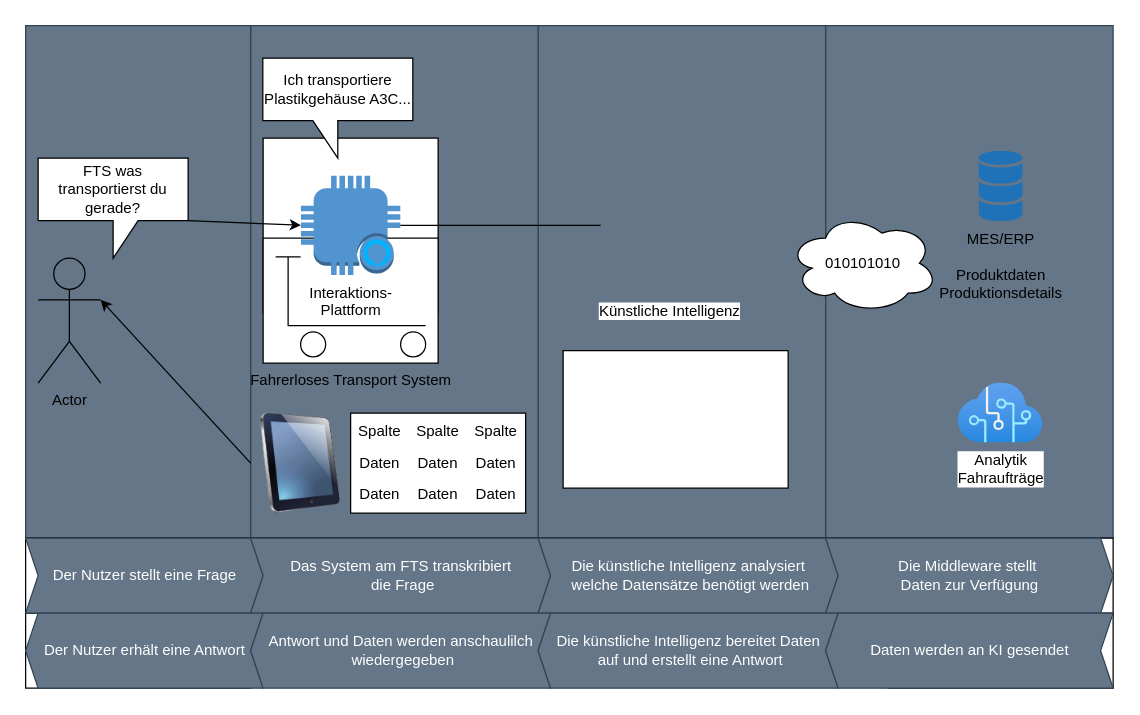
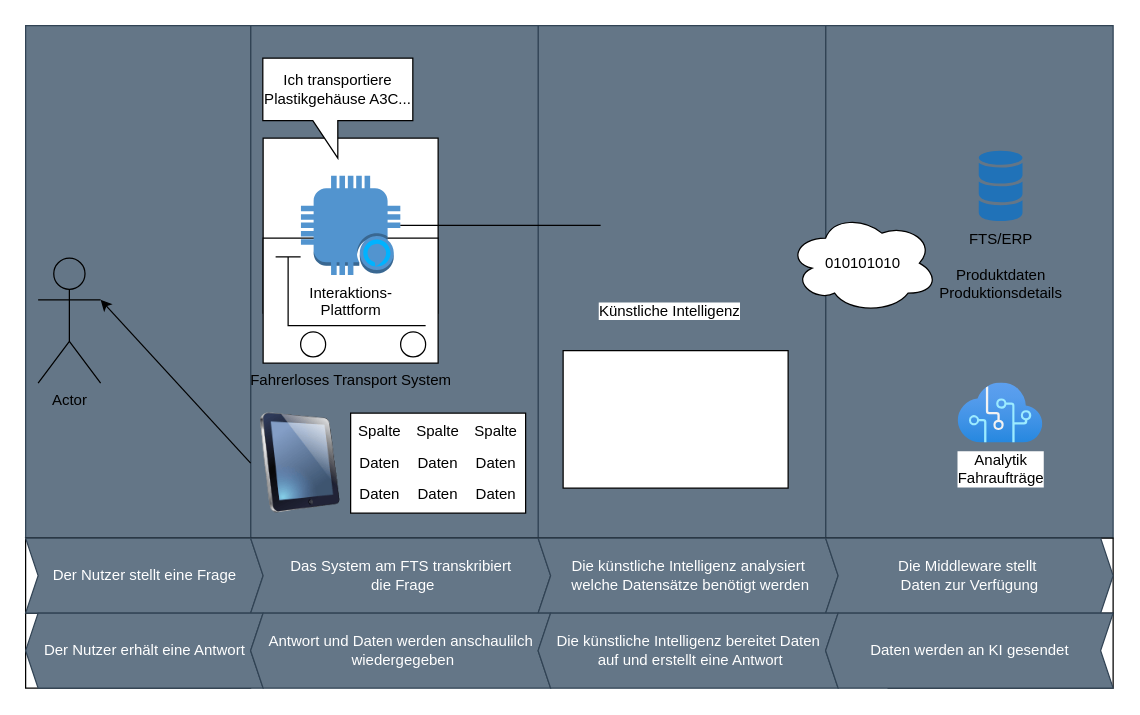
(113, 208) -> none
(273, 224) -> none
(1001, 258) -> (1001, 258)
